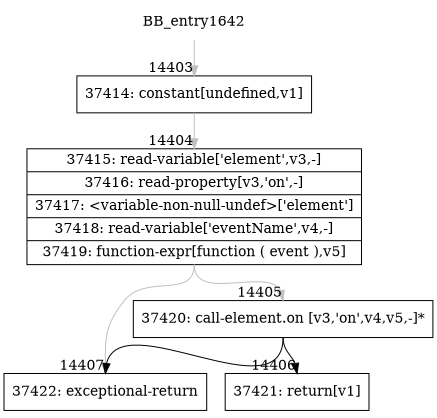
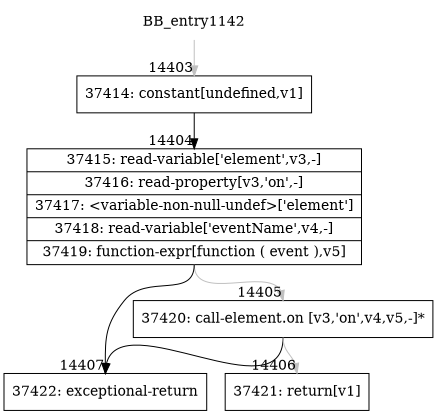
(194, 22) -> (194, 22)
(194, 126) -> (194, 126)
(131, 295) -> (131, 295)
(287, 351) -> (287, 351)
